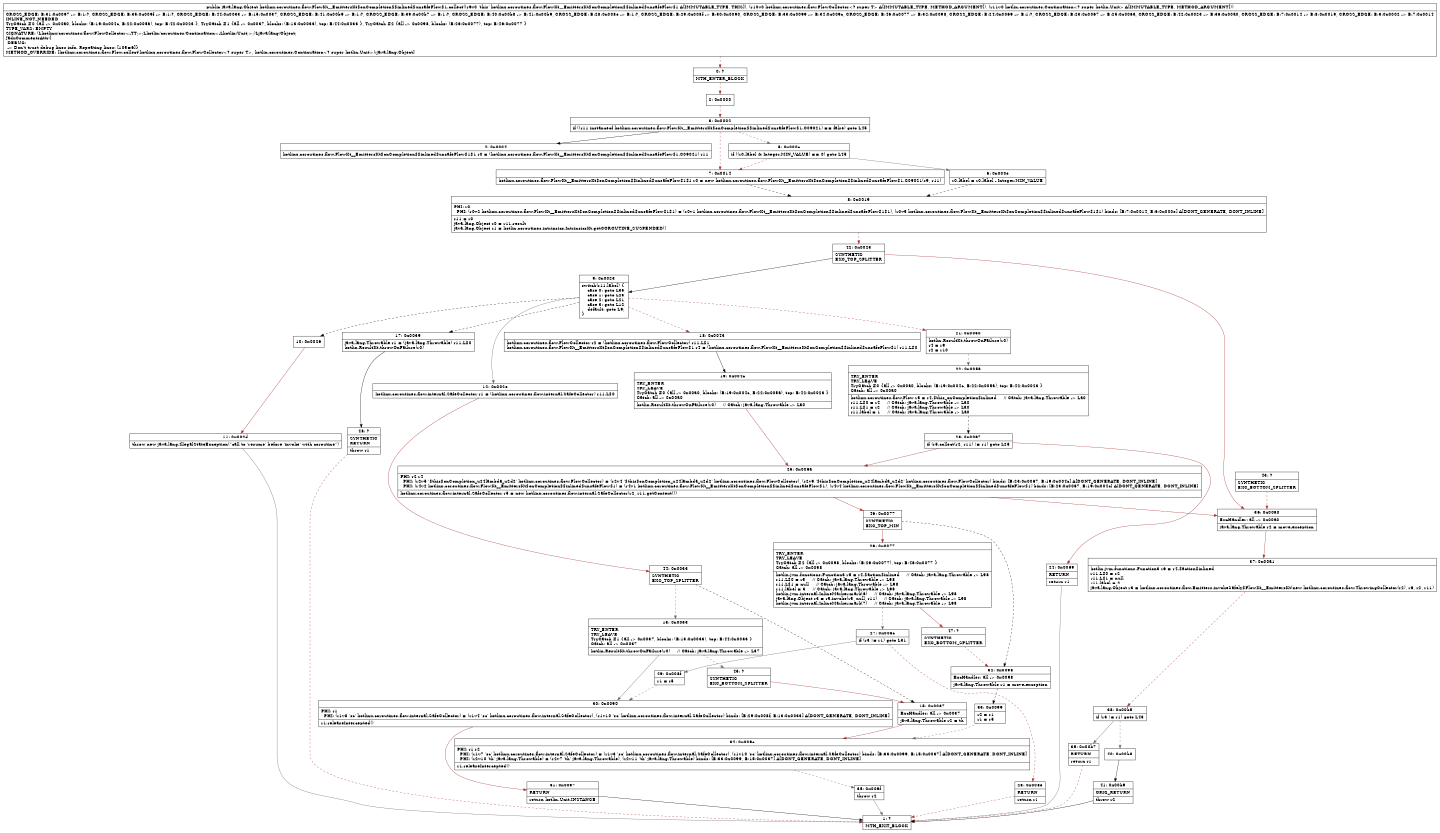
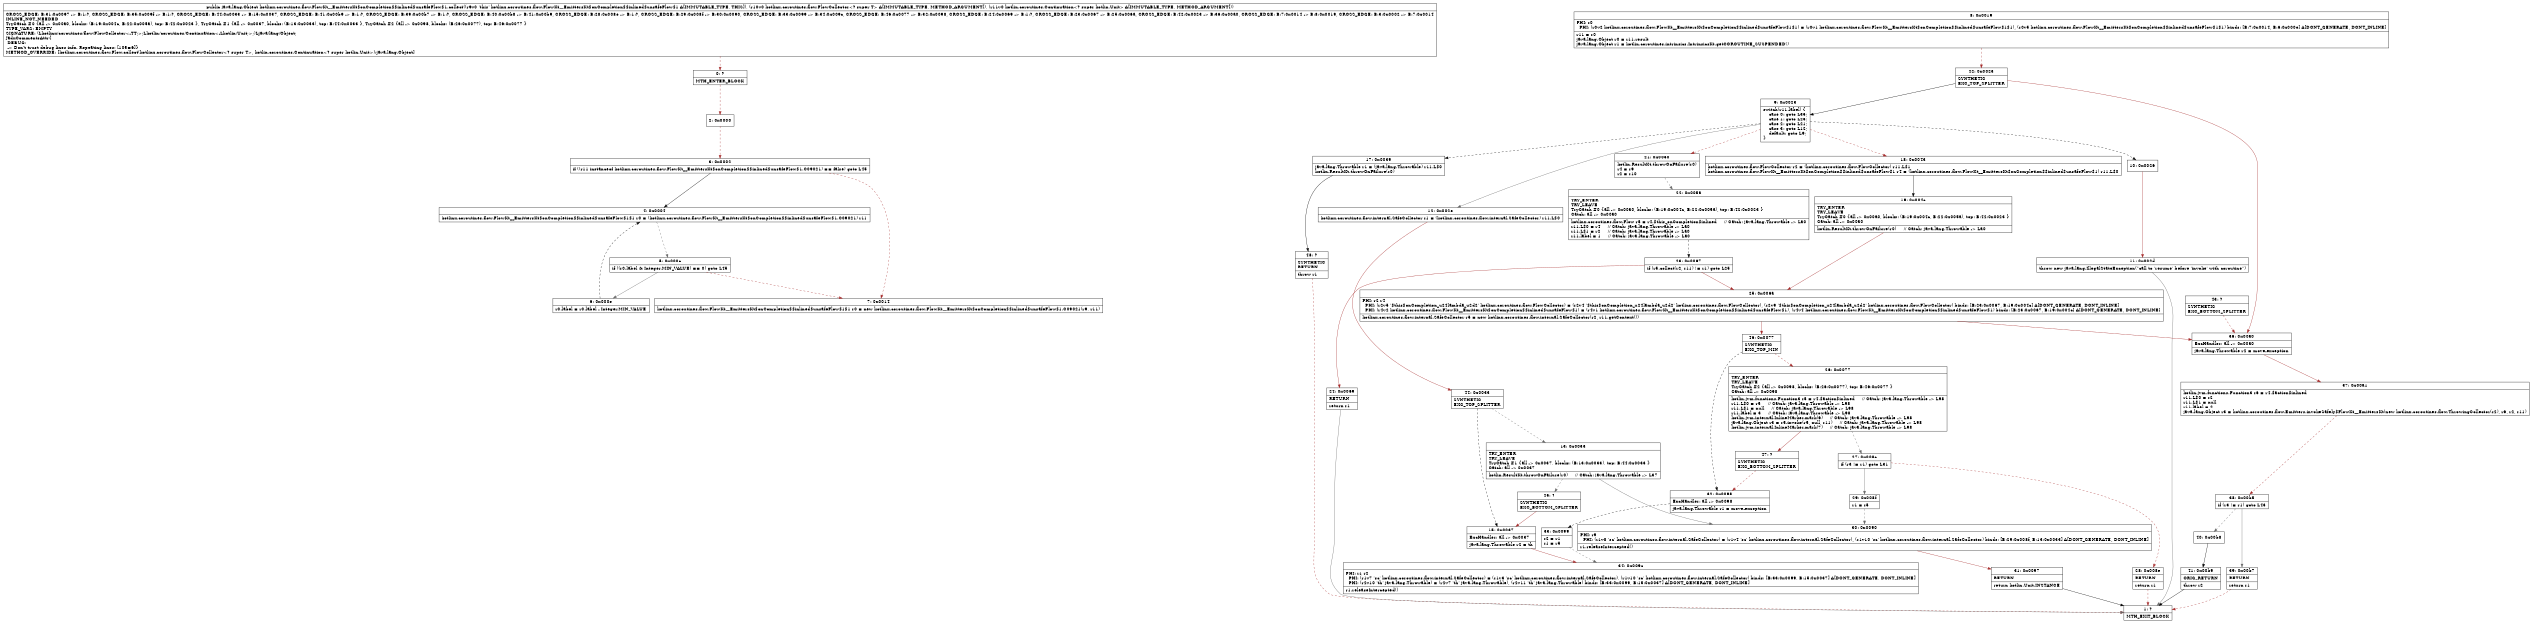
(753, 137) -> (662, 238)
(767, 190) -> none
(950, 190) -> (605, 254)
(883, 535) -> (1783, 359)
(330, 711) -> (1589, 535)
(869, 793) -> none
